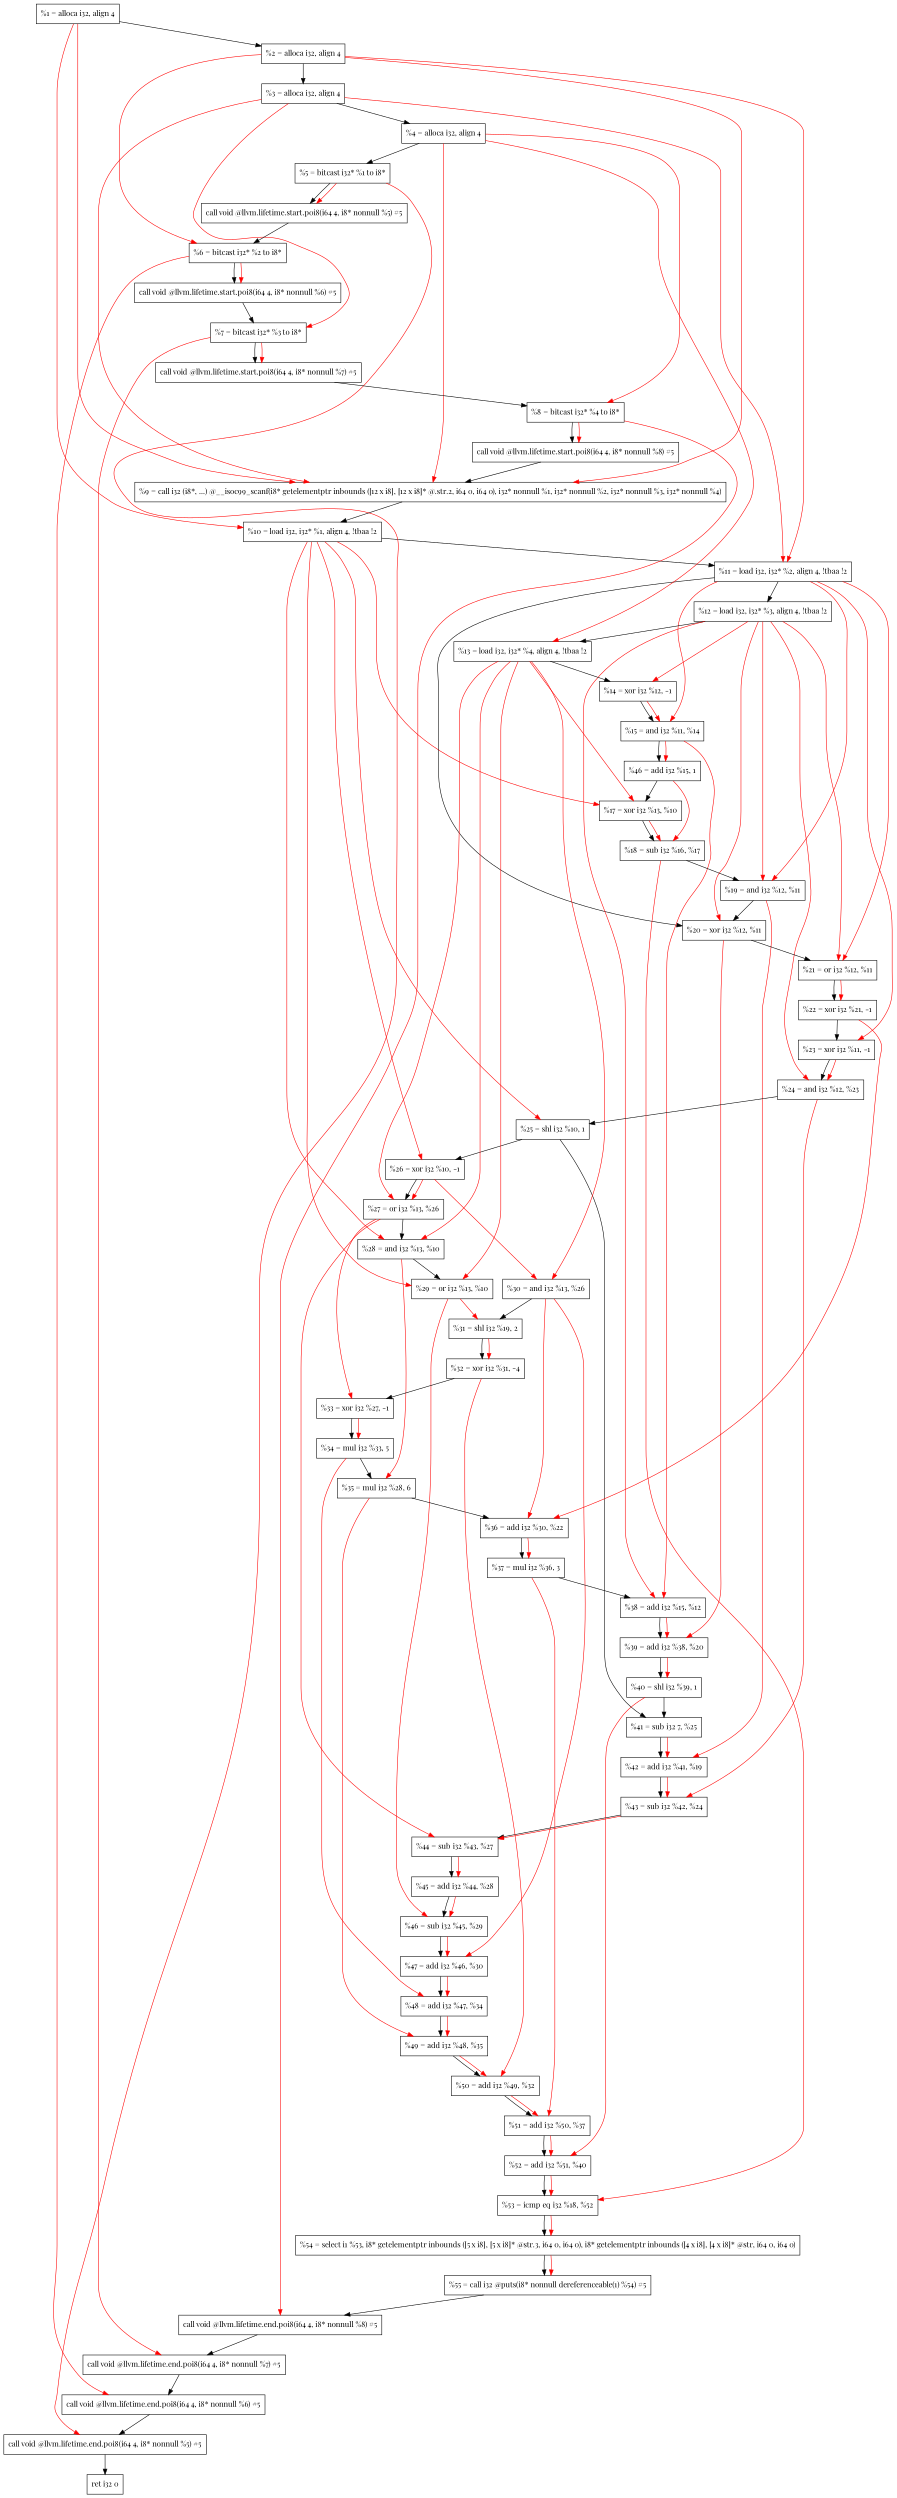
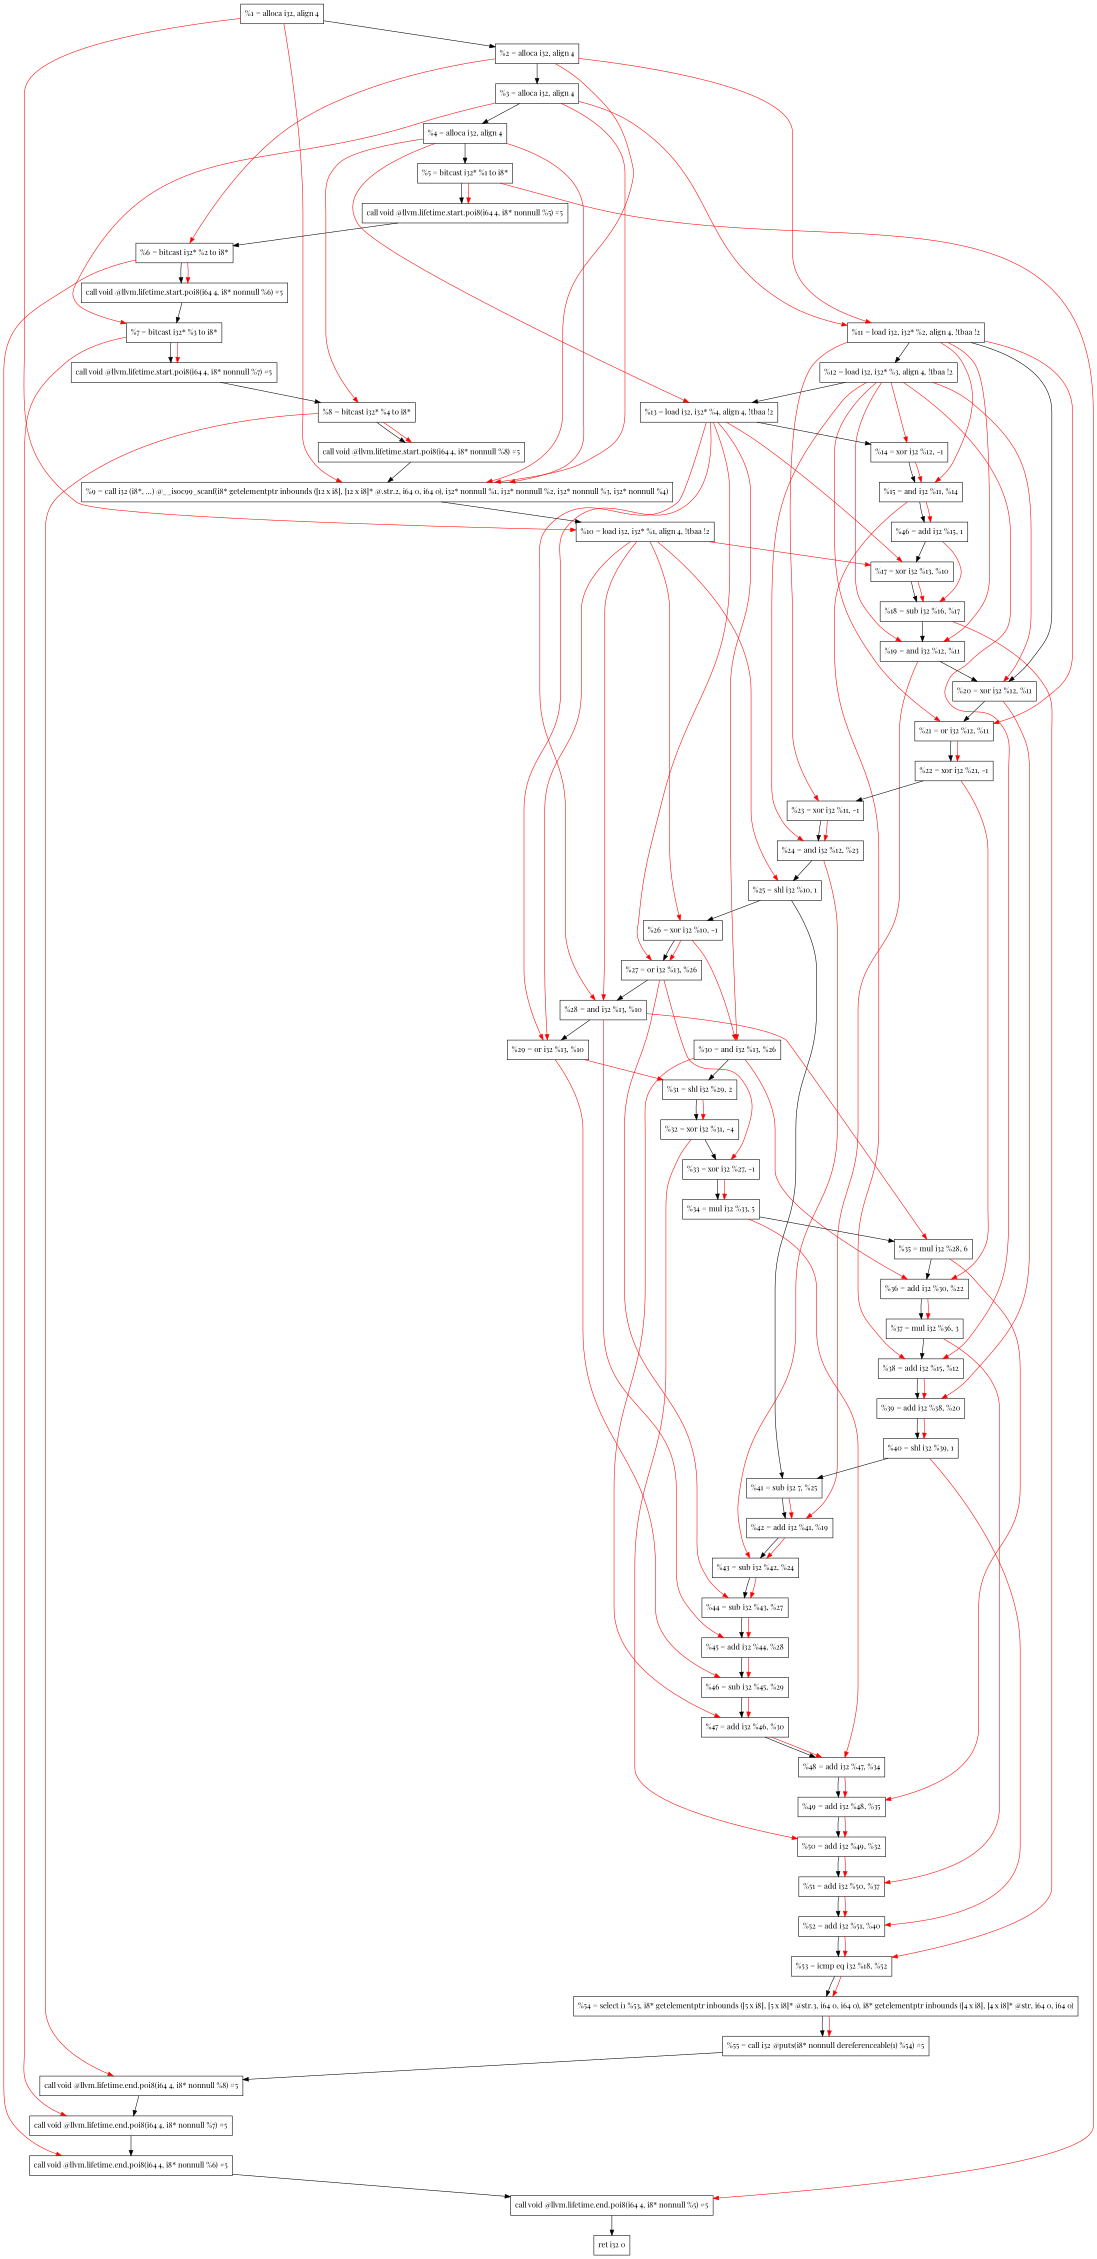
(545, 552) -> none
(486, 1329) -> (700, 1090)
none -> (606, 1346)
